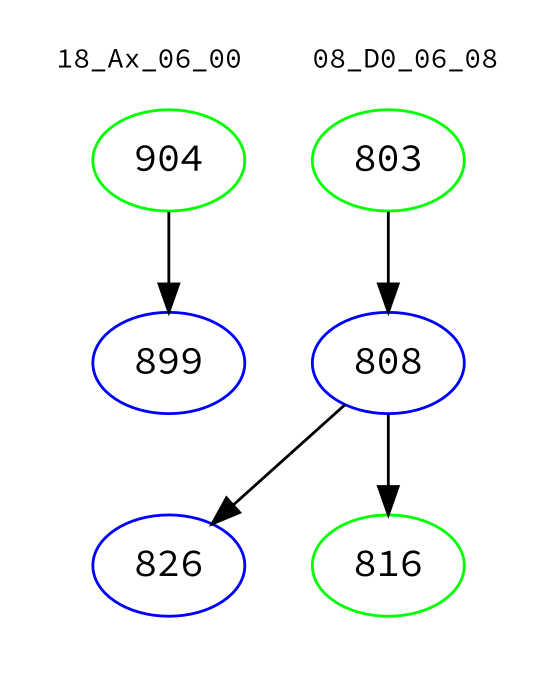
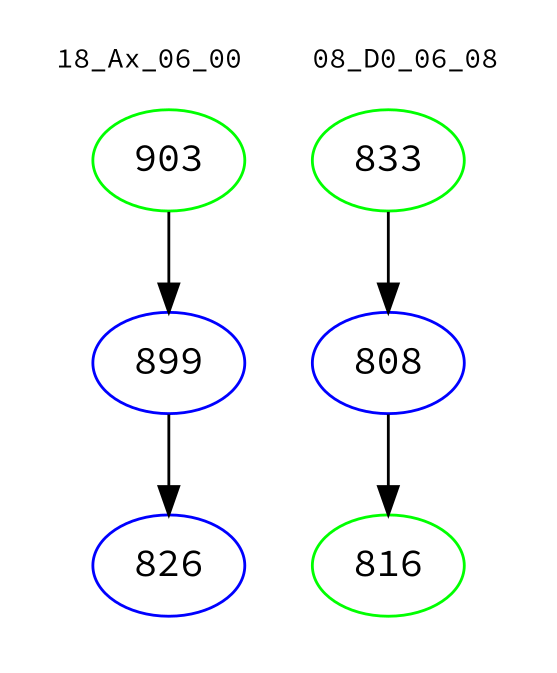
(169, 160) -> (169, 160)
(388, 160) -> (388, 160)
(309, 437) -> (169, 450)
